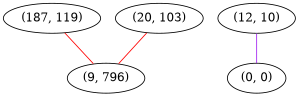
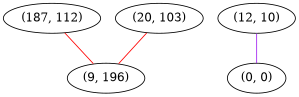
(52, 18) -> (52, 18)
(106, 78) -> (106, 78)
